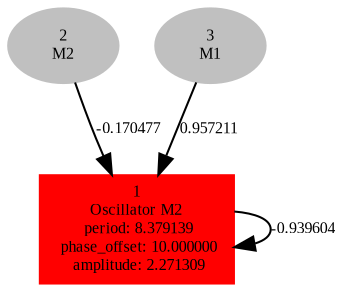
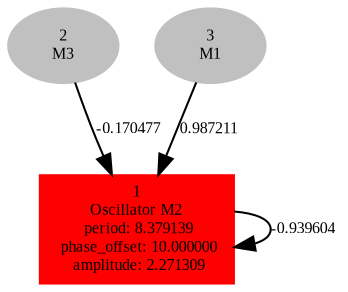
(63, 54) -> (63, 54)
(211, 129) -> (211, 129)
